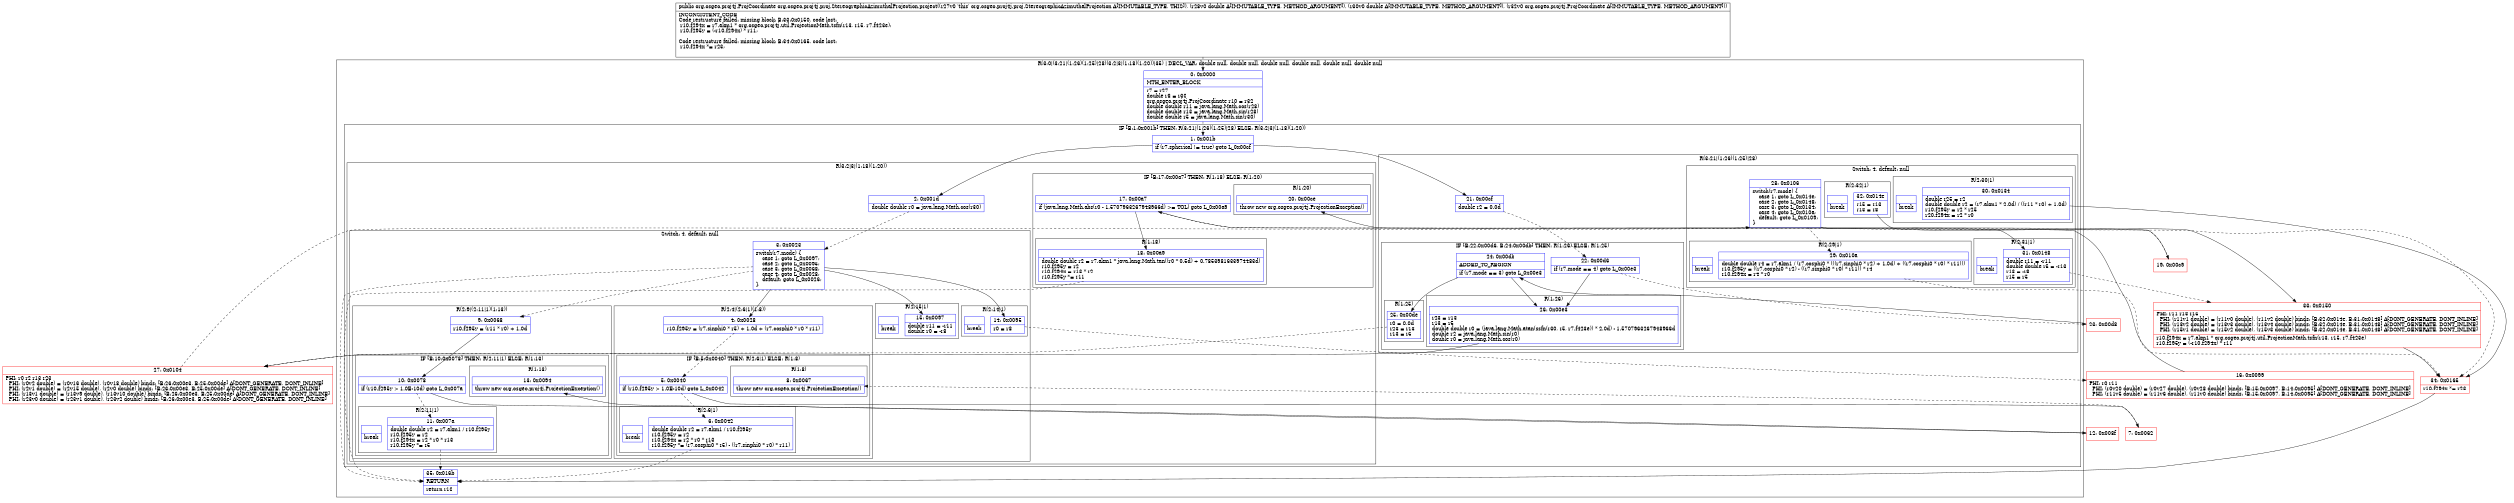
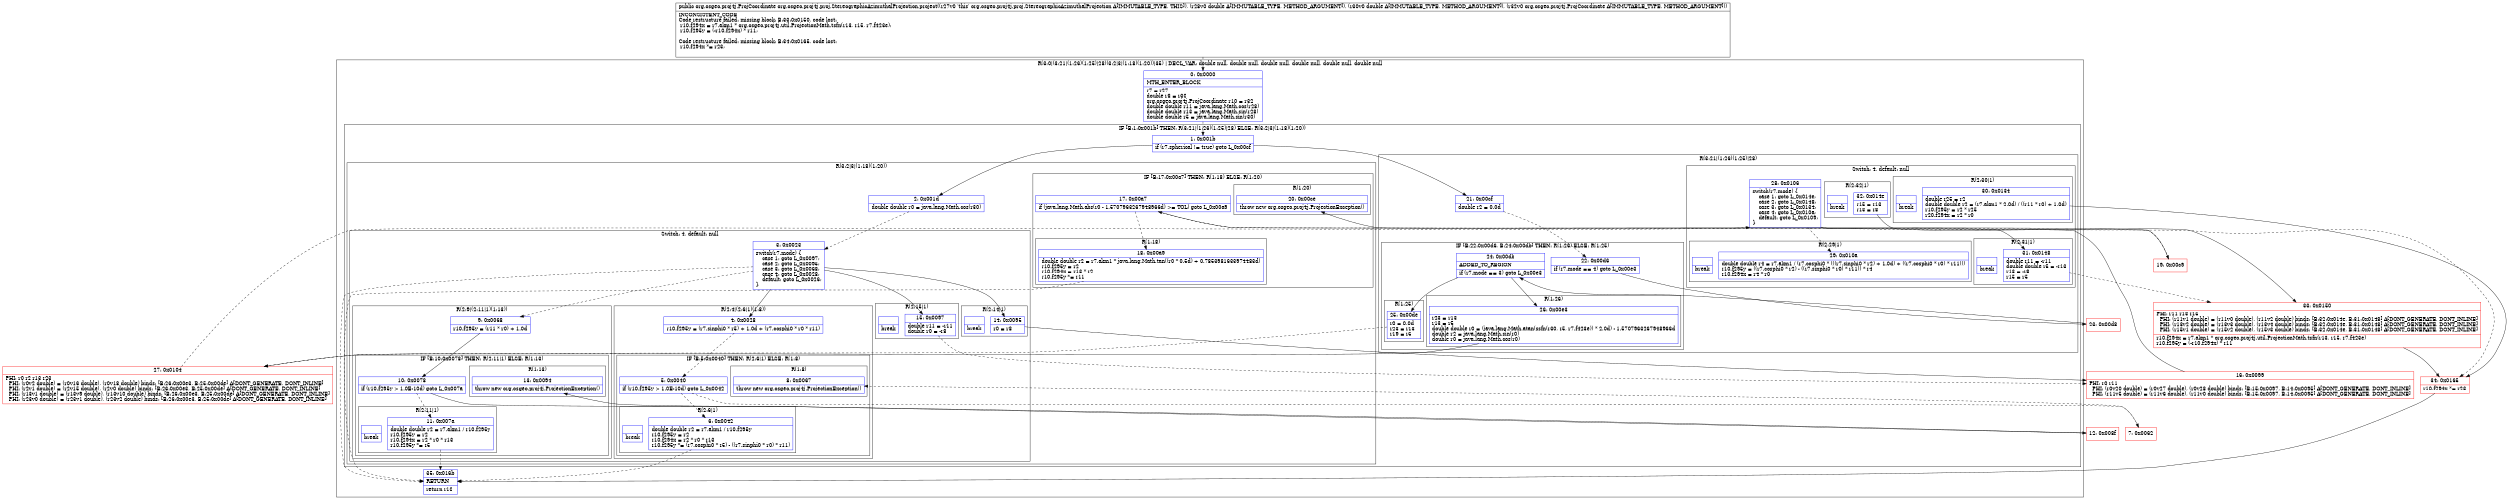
(1140, 226) -> (1140, 226)
(1579, 289) -> none
(1850, 310) -> (1850, 310)
(1401, 334) -> (1401, 334)
(2155, 353) -> none
(1553, 361) -> (1553, 361)
none -> (1507, 376)
(1418, 404) -> (1418, 404)
